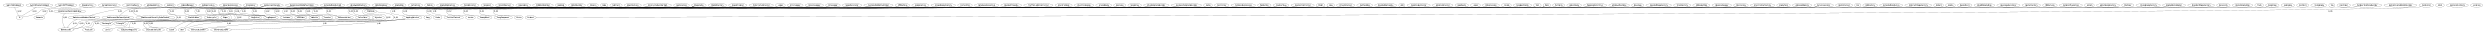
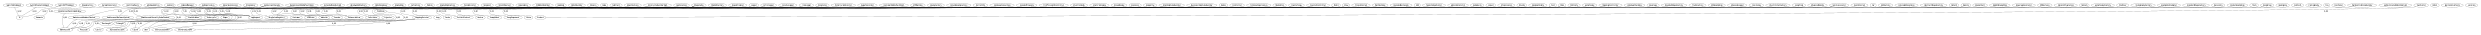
(2031, 5) -> none
(459, 8) -> (445, 8)
